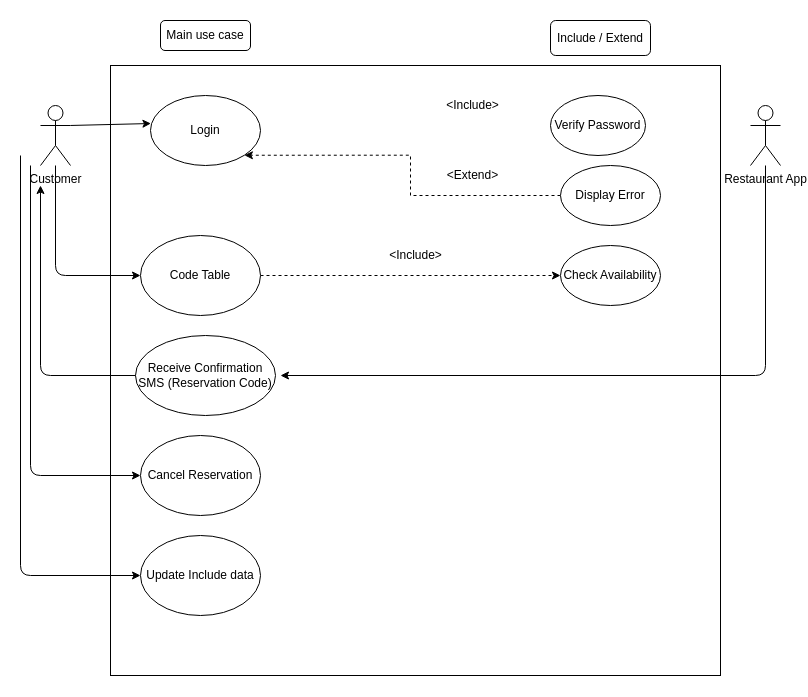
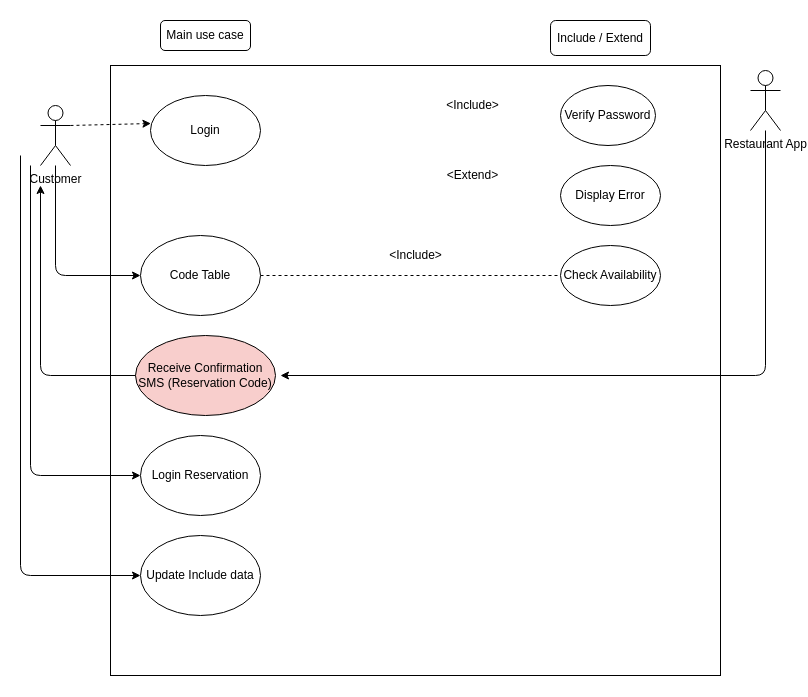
(107, 125) -> (107, 125)
(598, 126) -> (608, 116)
(766, 136) -> (766, 101)
(411, 171) -> none
(552, 276) -> (555, 276)
(206, 376) -> (206, 376)
(201, 476) -> (201, 476)
